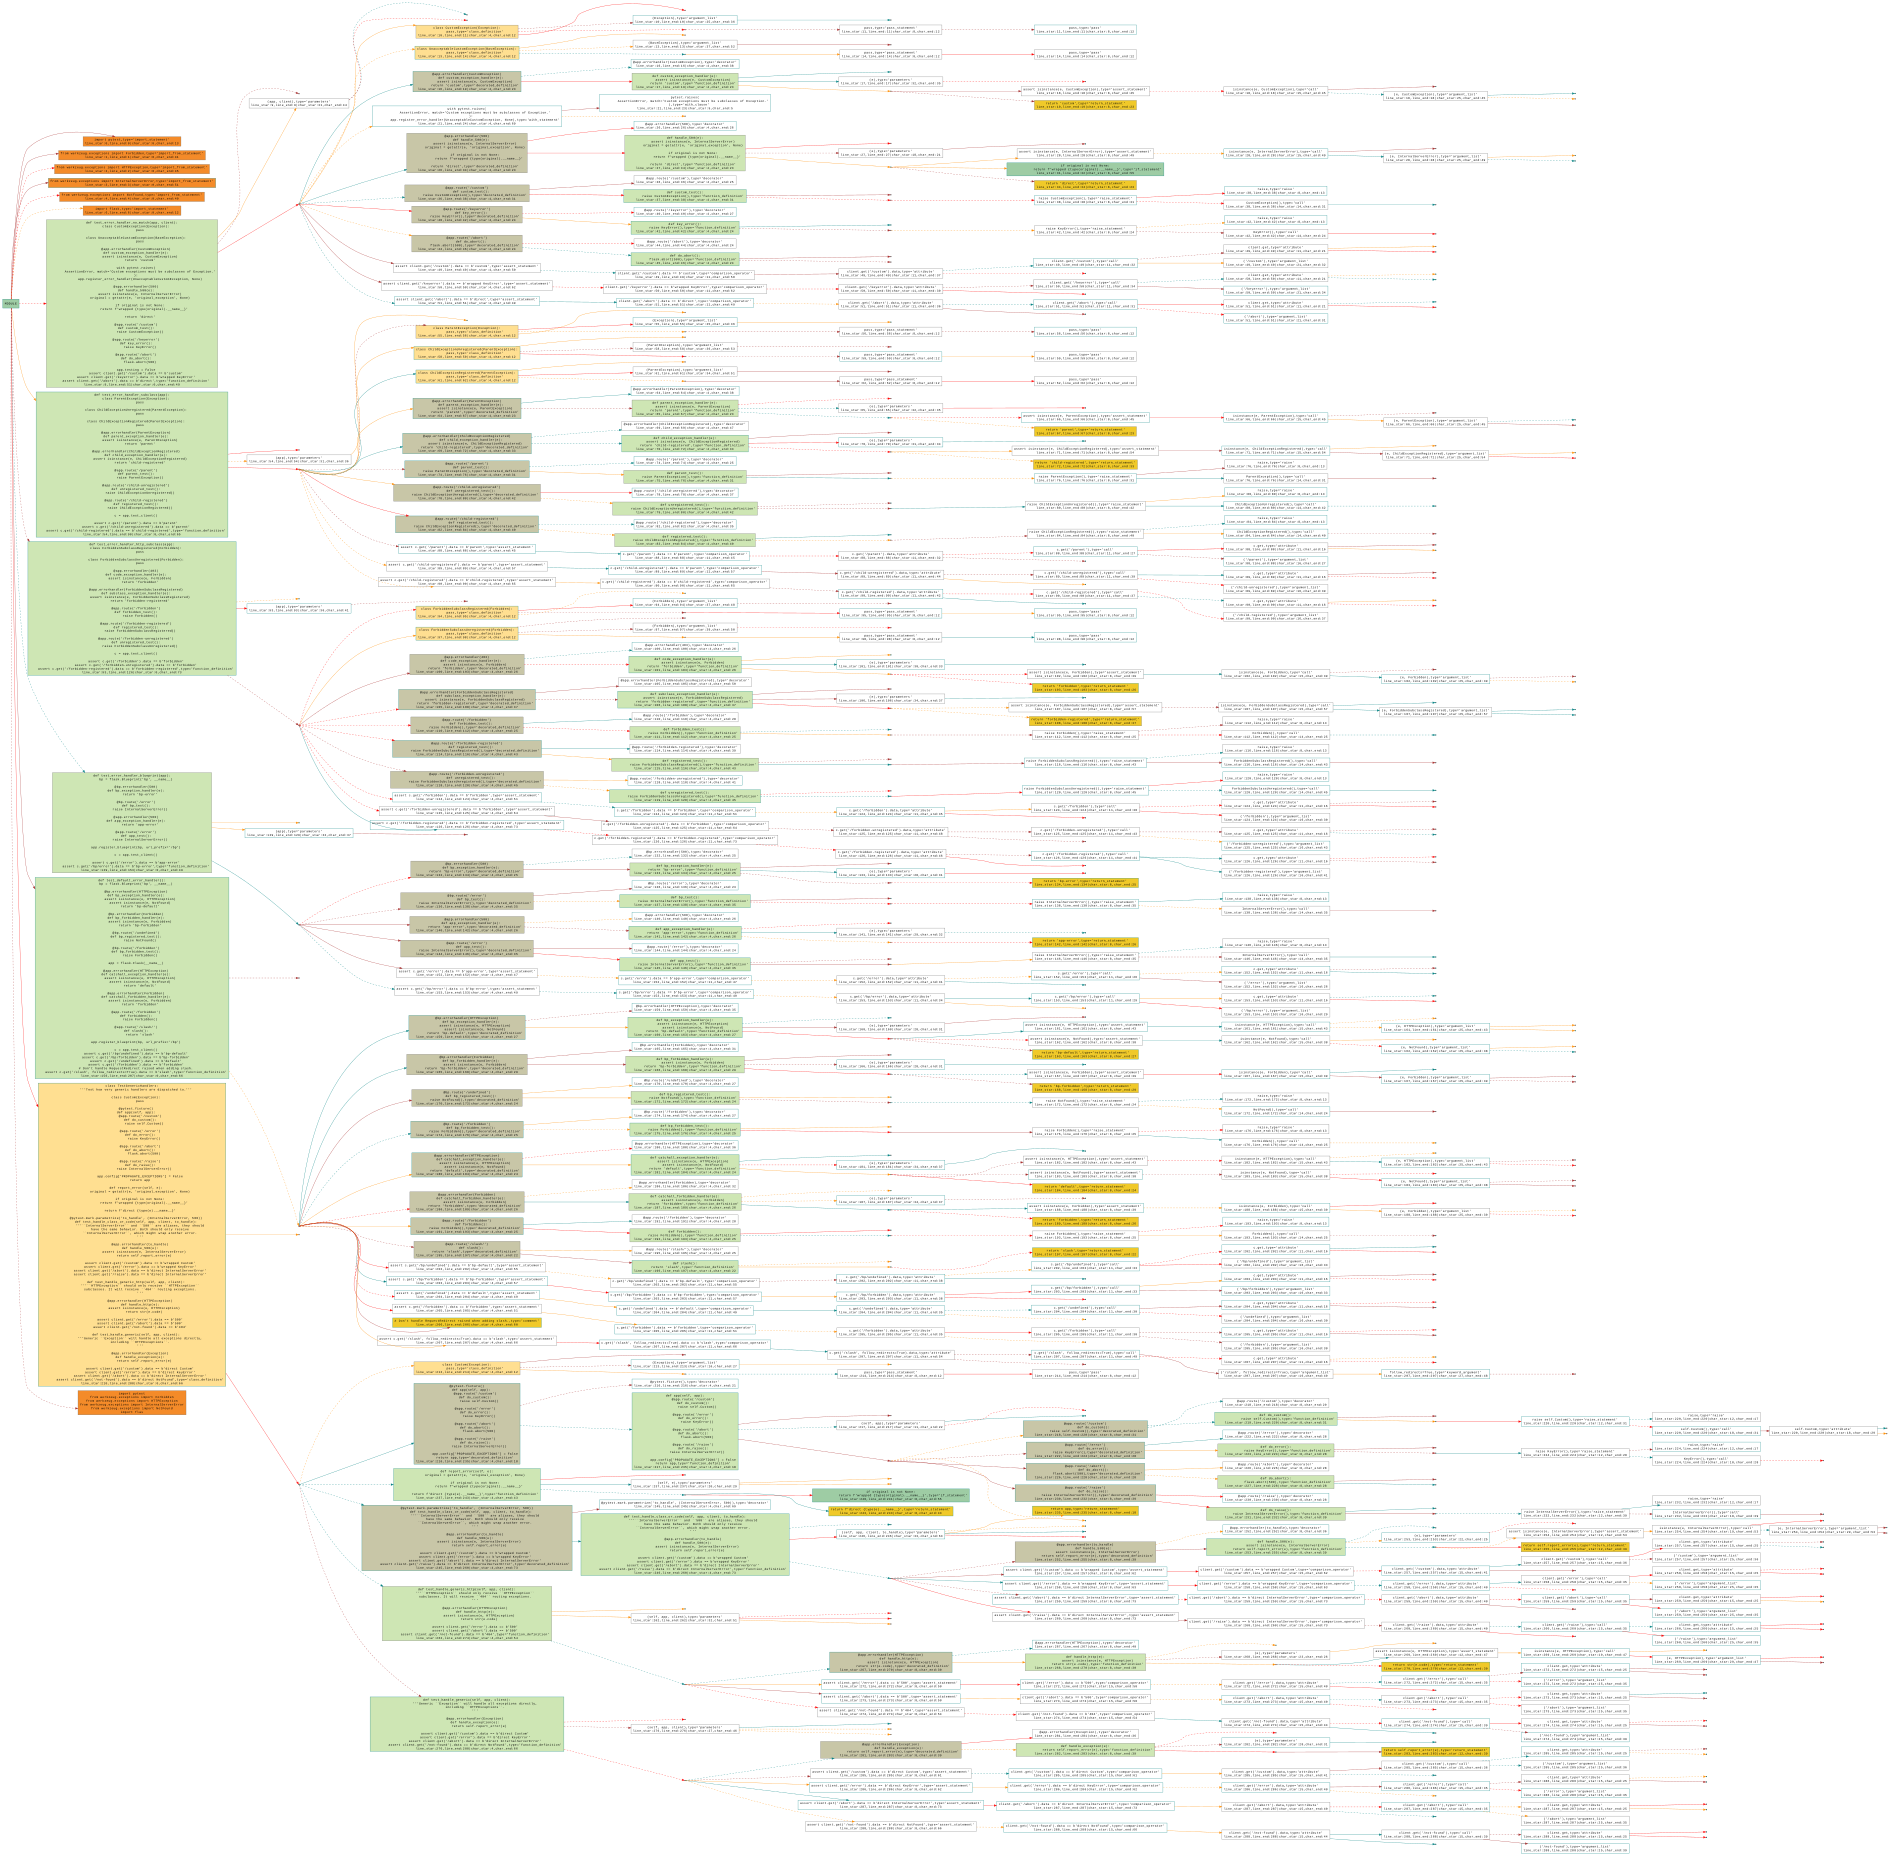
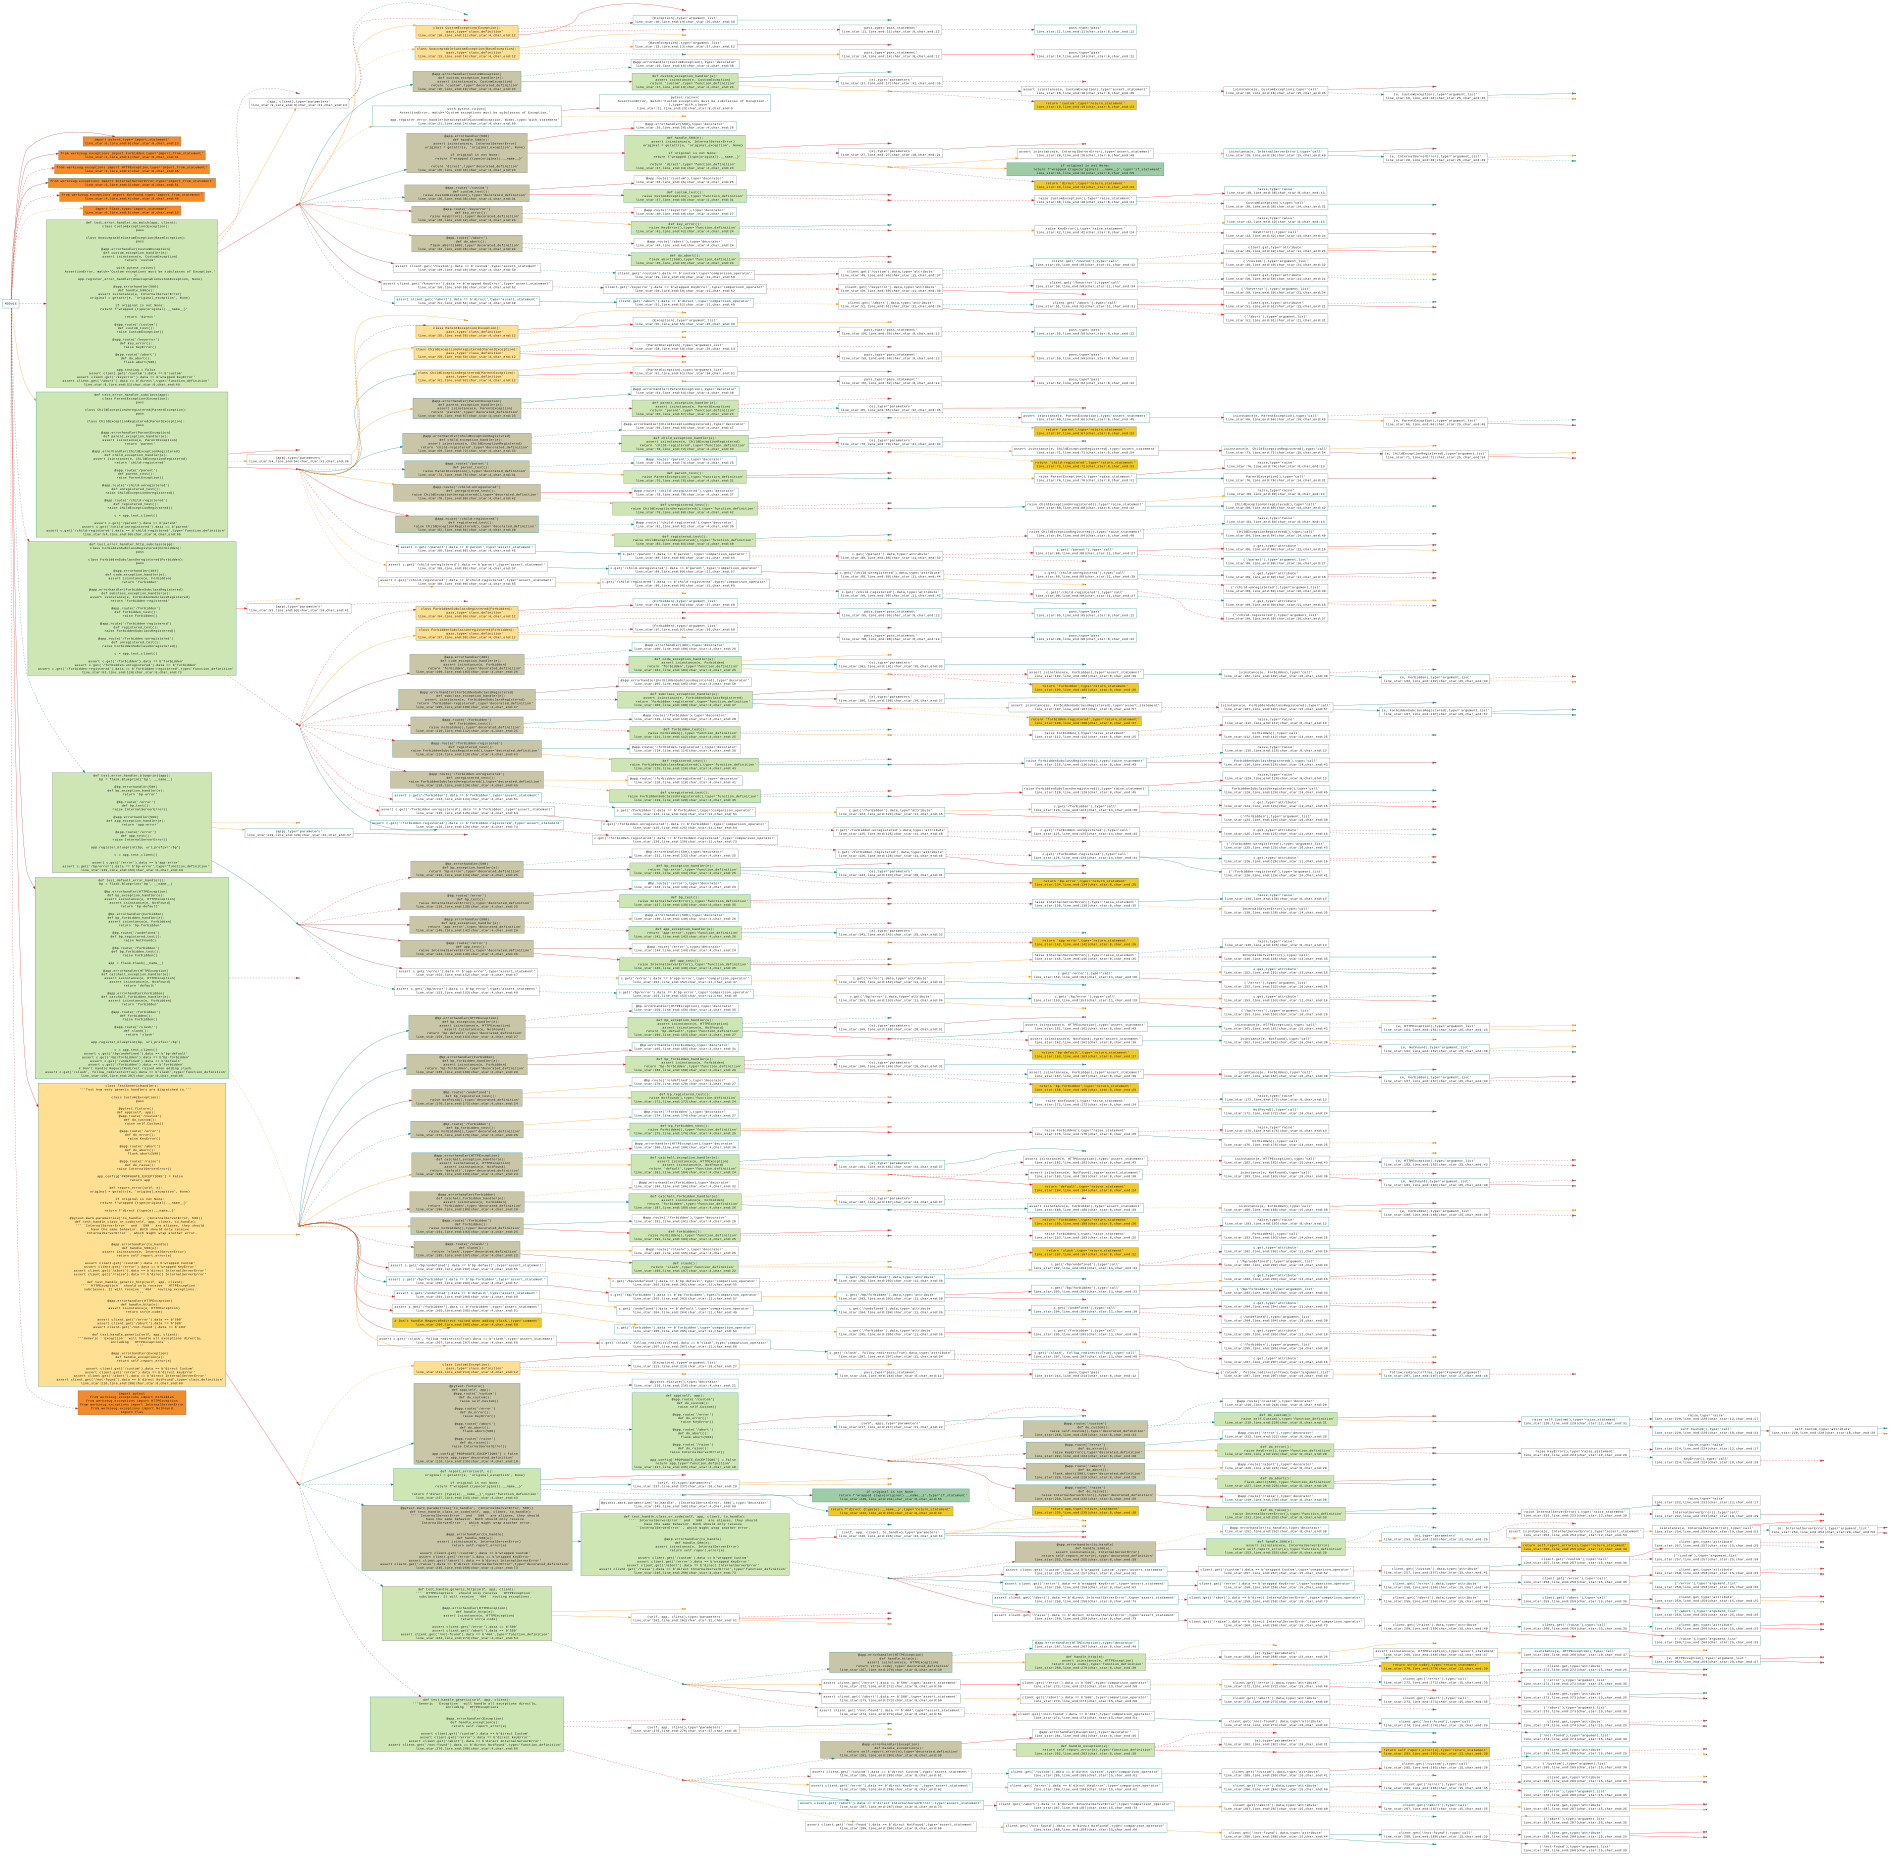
(11, 304) -> (11, 304)
